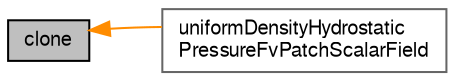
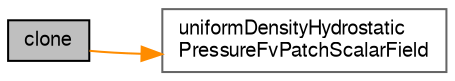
(136, 28) -> (115, 53)
